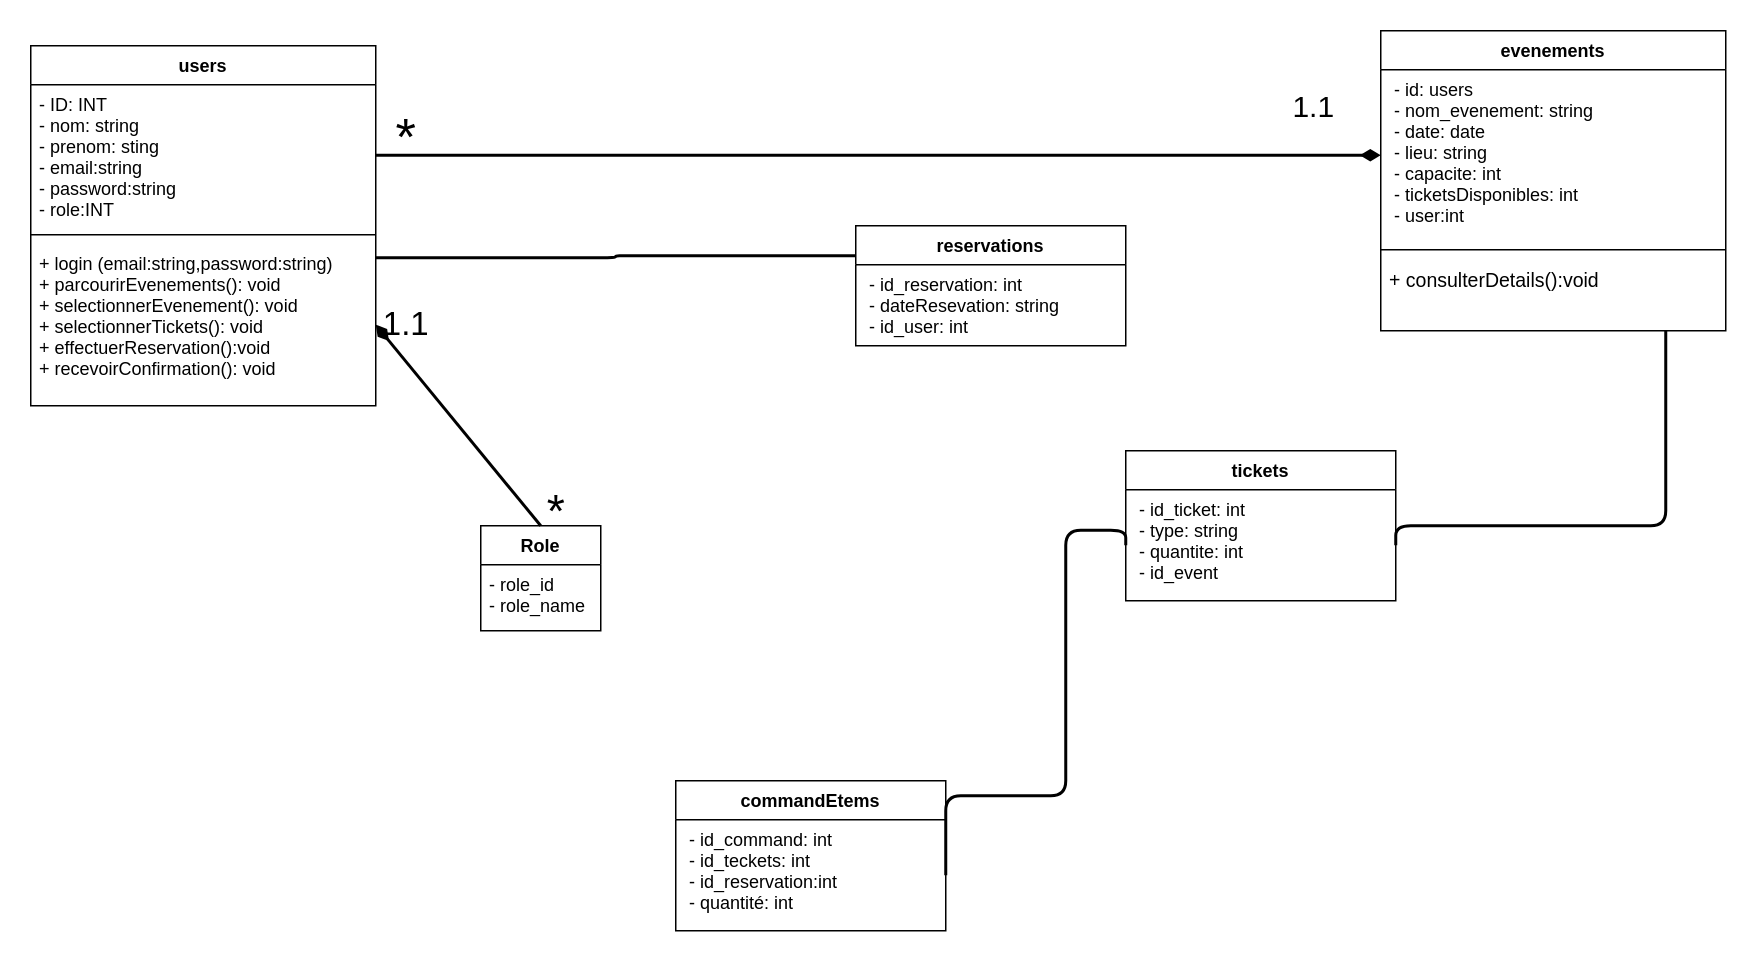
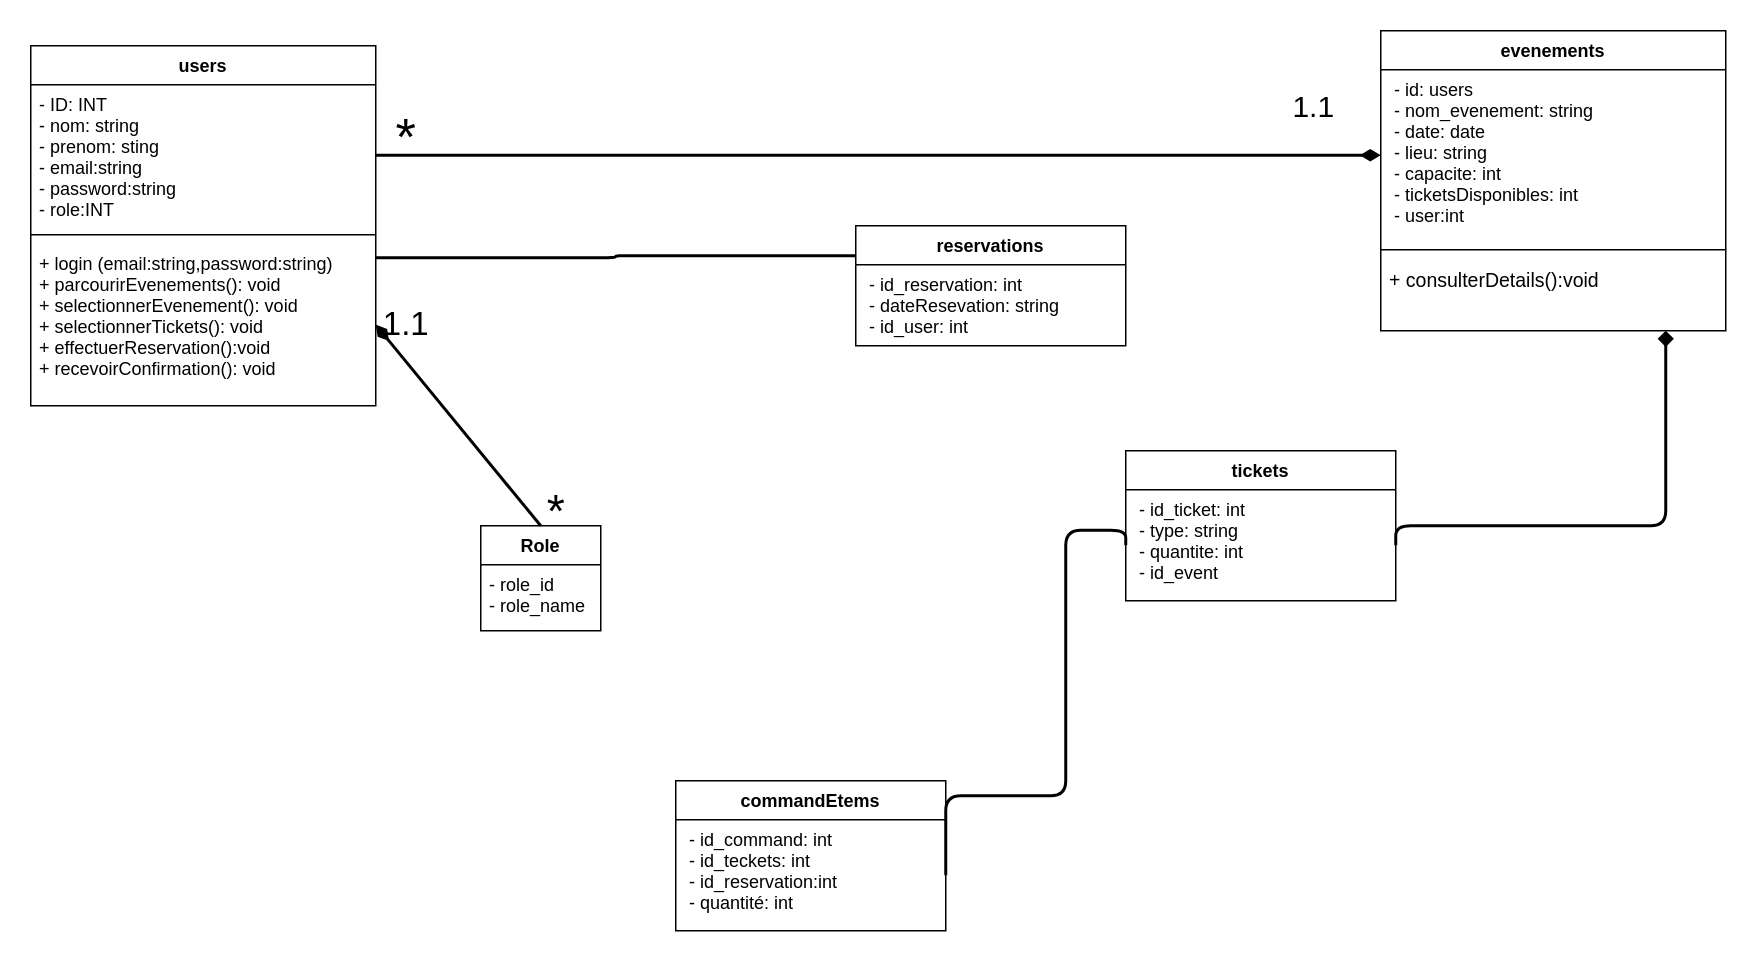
(1666, 340) -> (1666, 346)
